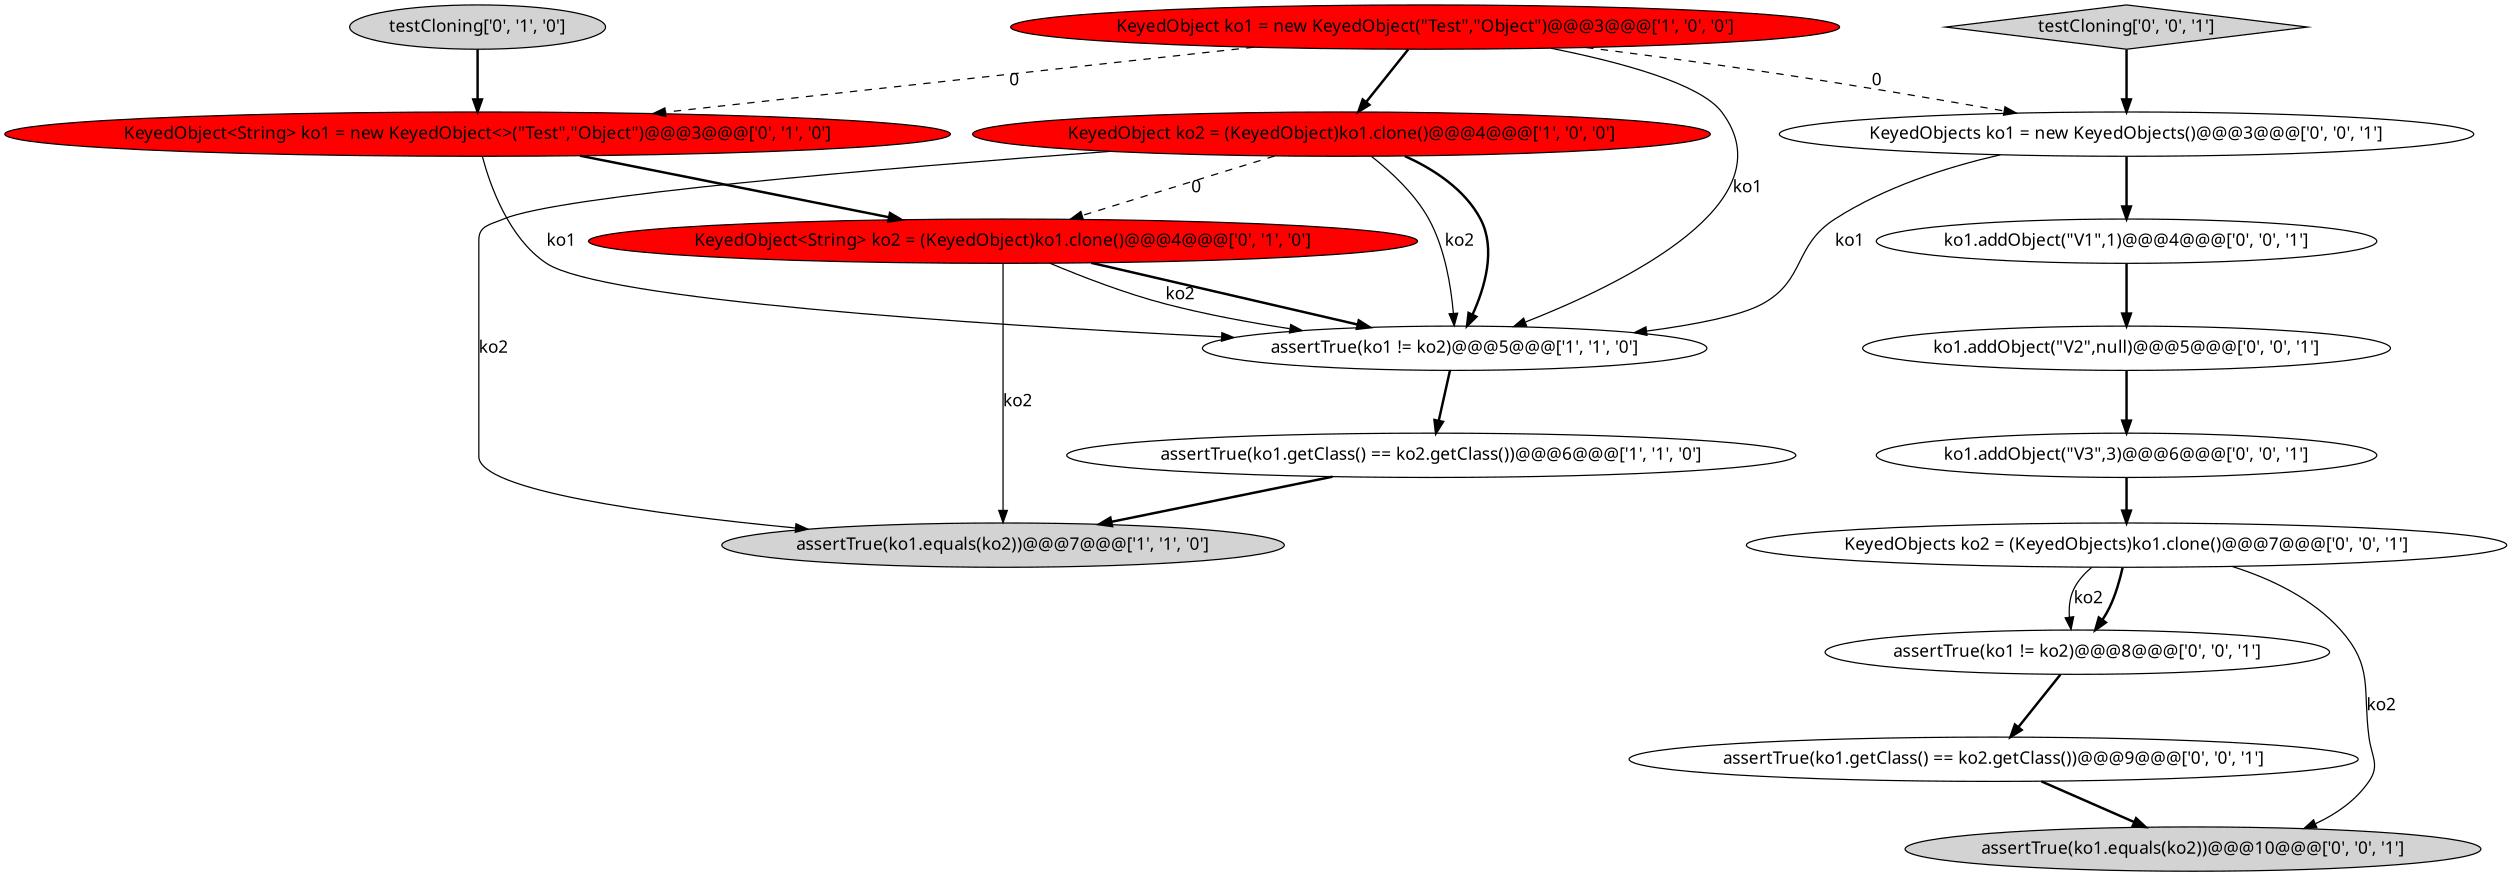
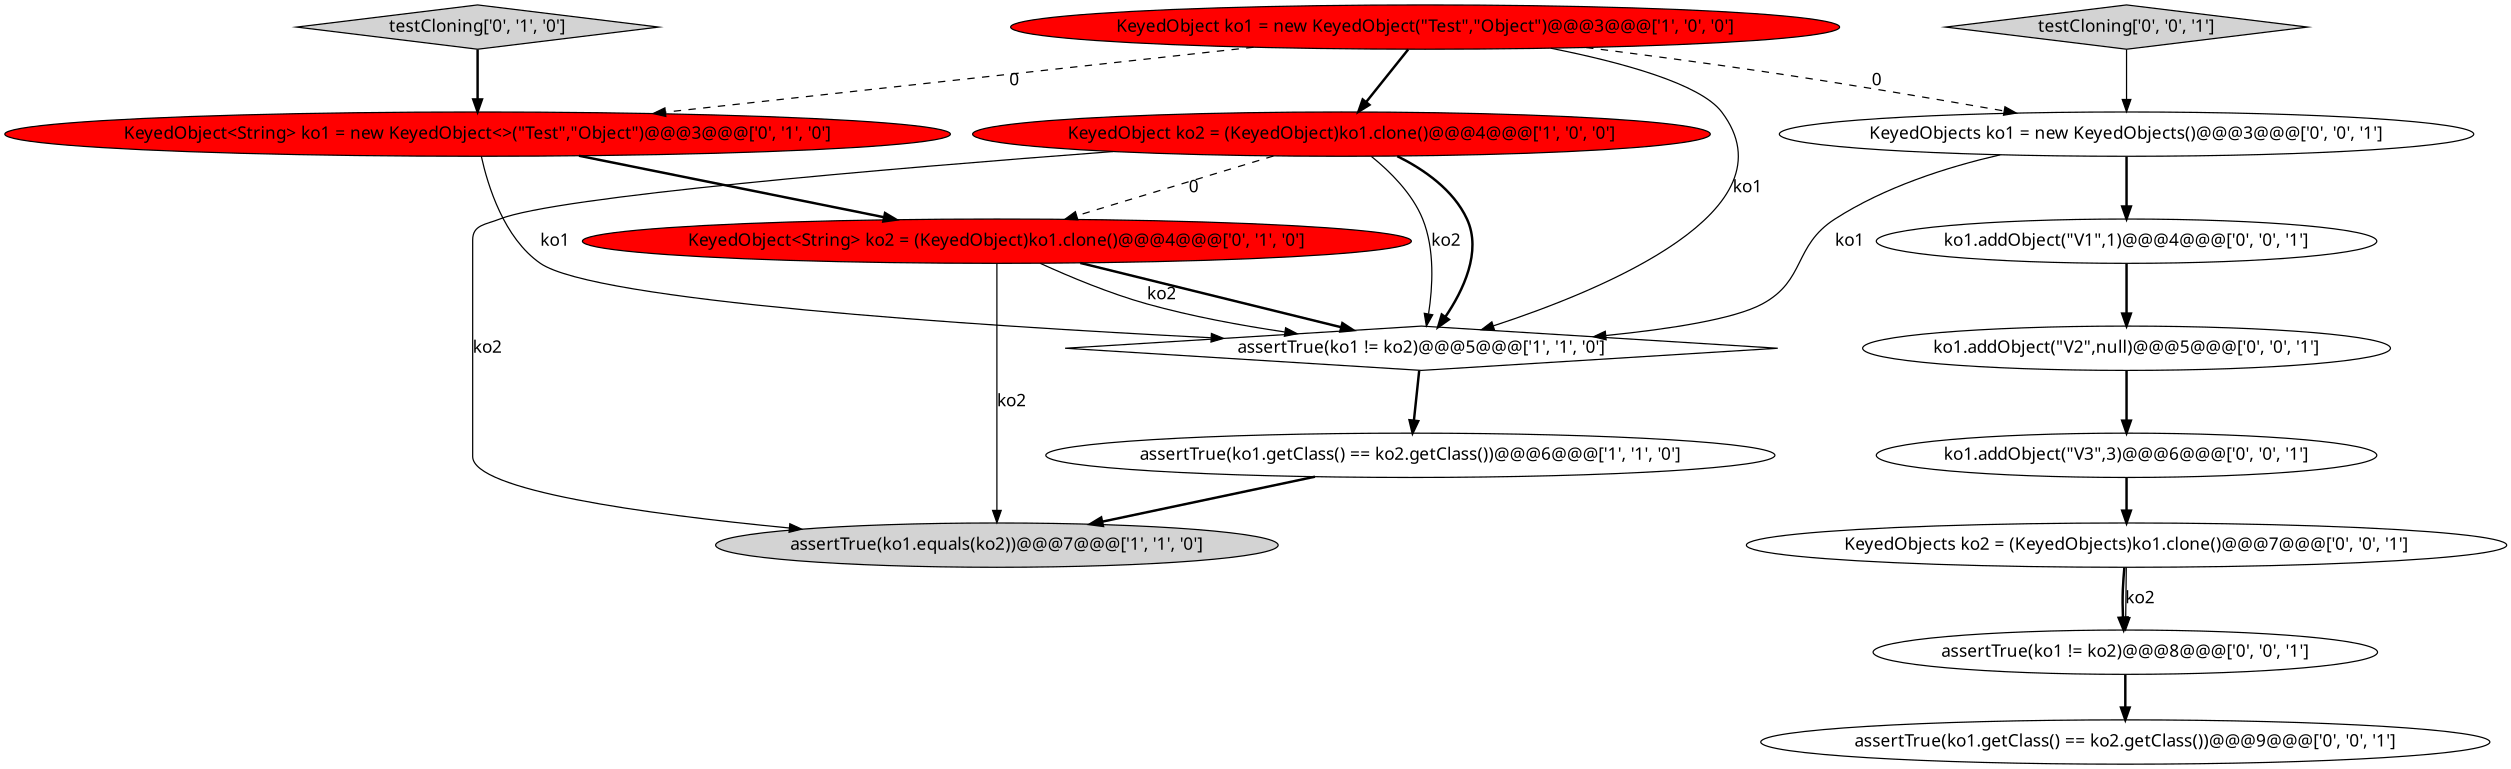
(478, 27) -> (478, 27)
(2127, 74) -> (2127, 74)
(1455, 348) -> (1421, 348)
(2193, 849) -> none
